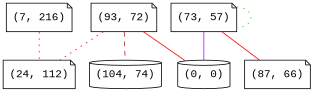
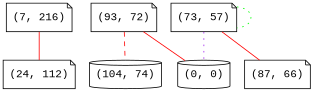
(39, 46) -> (39, 46)
(82, 46) -> none
(204, 46) -> (204, 46)
